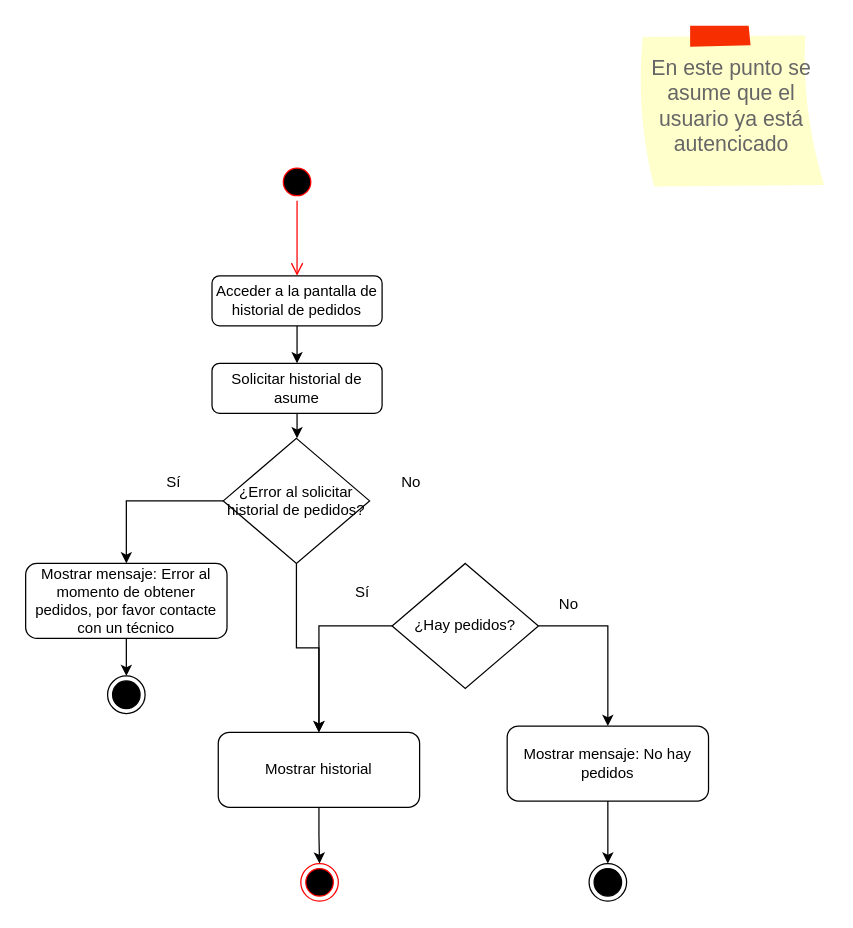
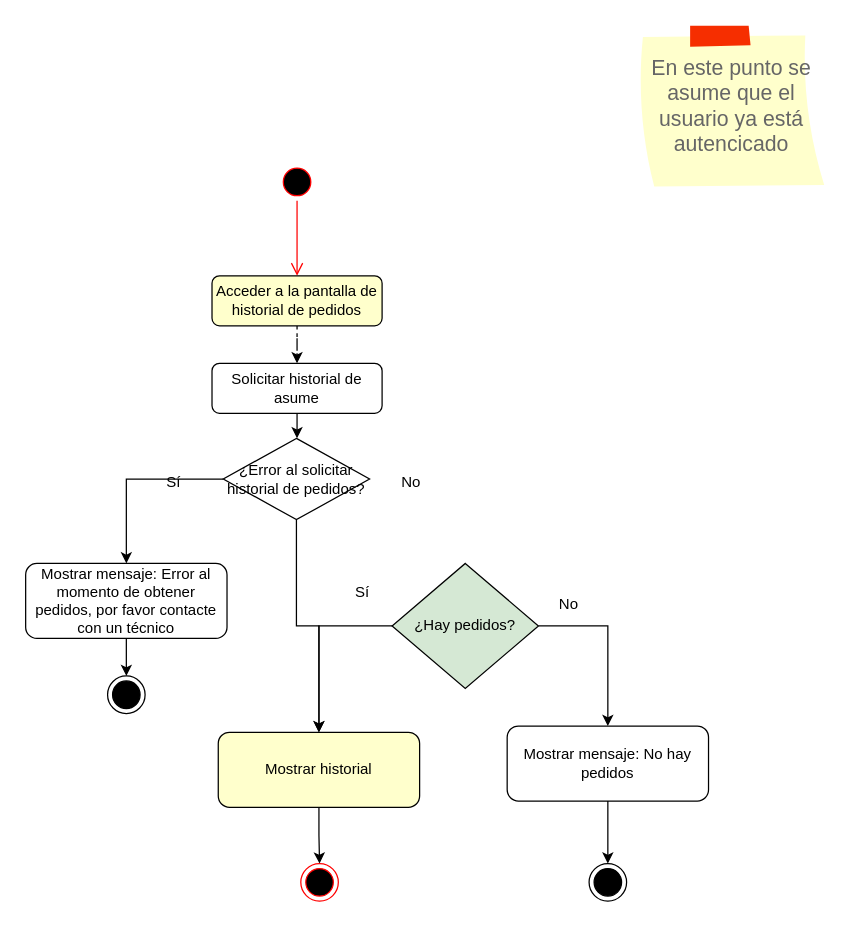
(297, 301) -> (297, 301)
(297, 333) -> (297, 333)
(296, 501) -> (296, 479)
(465, 626) -> (465, 626)
(319, 769) -> (319, 769)
